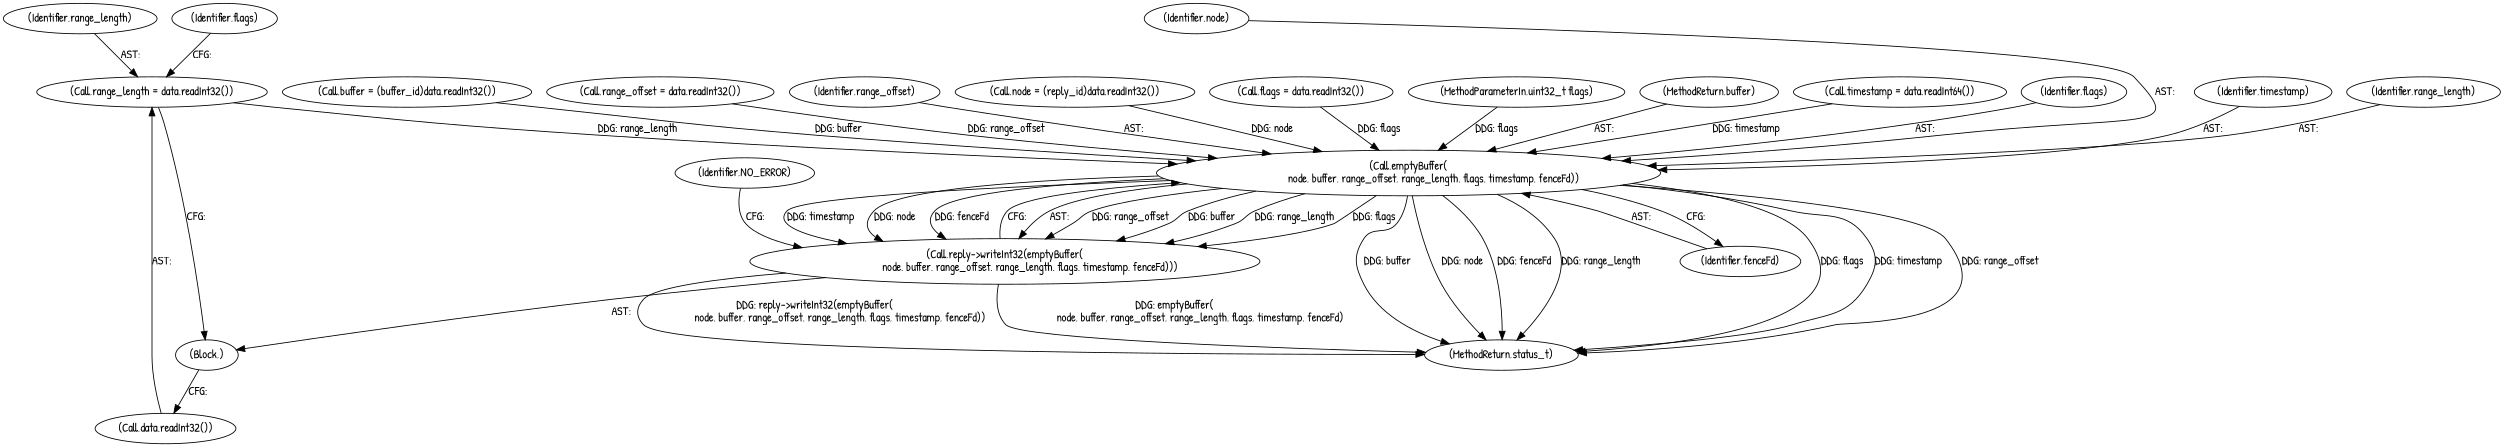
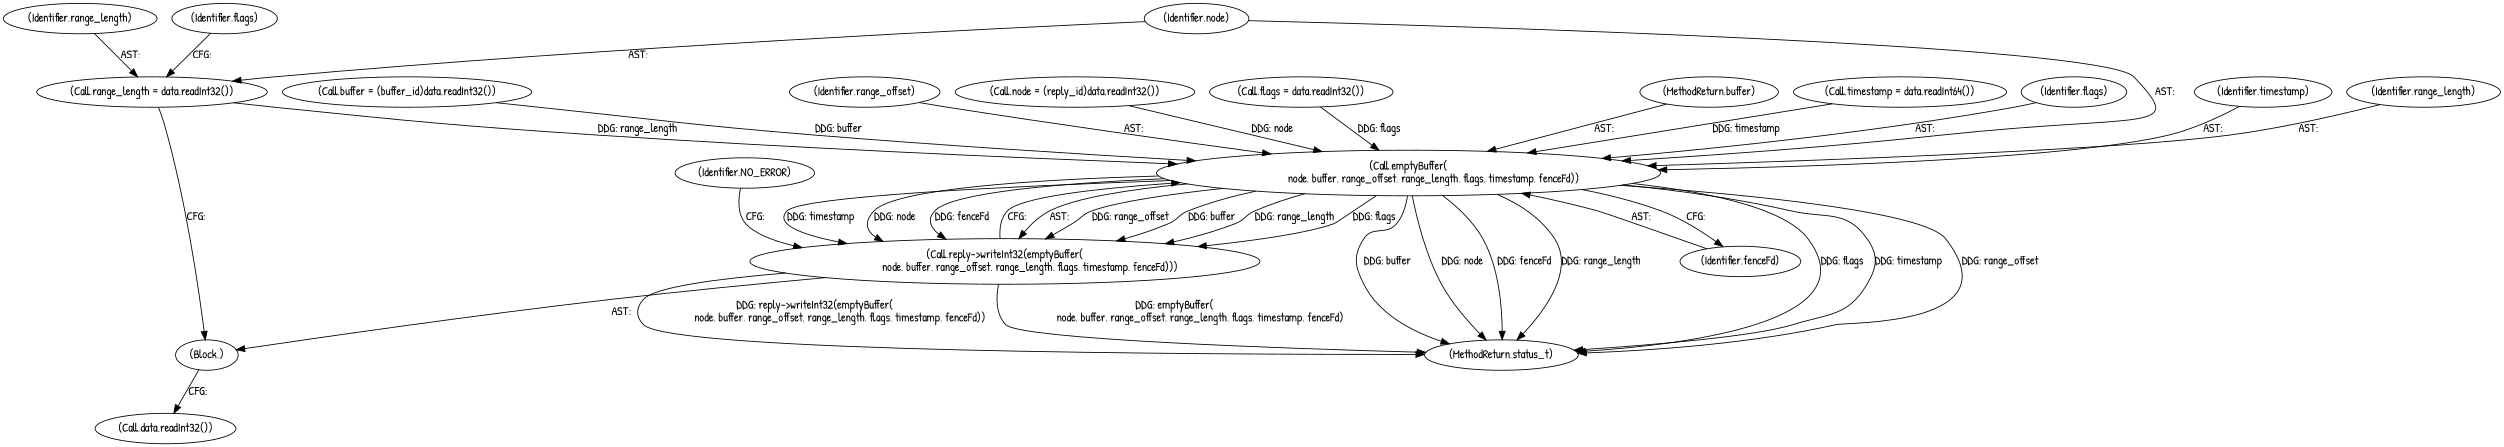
(660, 92) -> none
(1517, 92) -> none
(152, 265) -> (693, 46)
